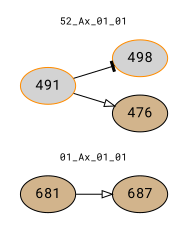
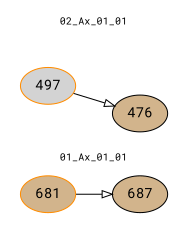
(94, 22) -> (94, 22)
(140, 58) -> none
(48, 86) -> (48, 86)
(48, 194) -> (48, 194)
